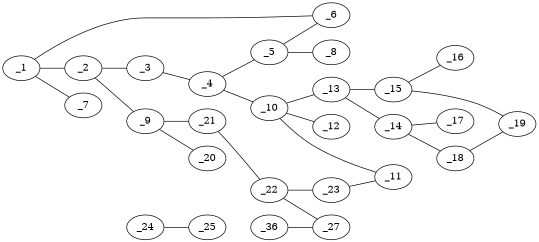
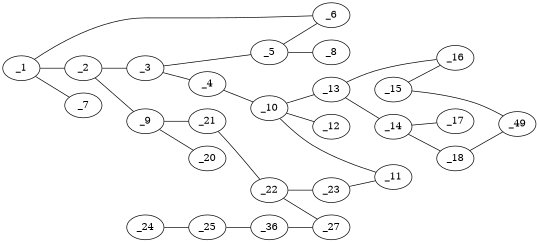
(238, 68) -> (207, 60)
(362, 90) -> (391, 67)
(517, 124) -> (517, 124)
none -> (238, 227)
